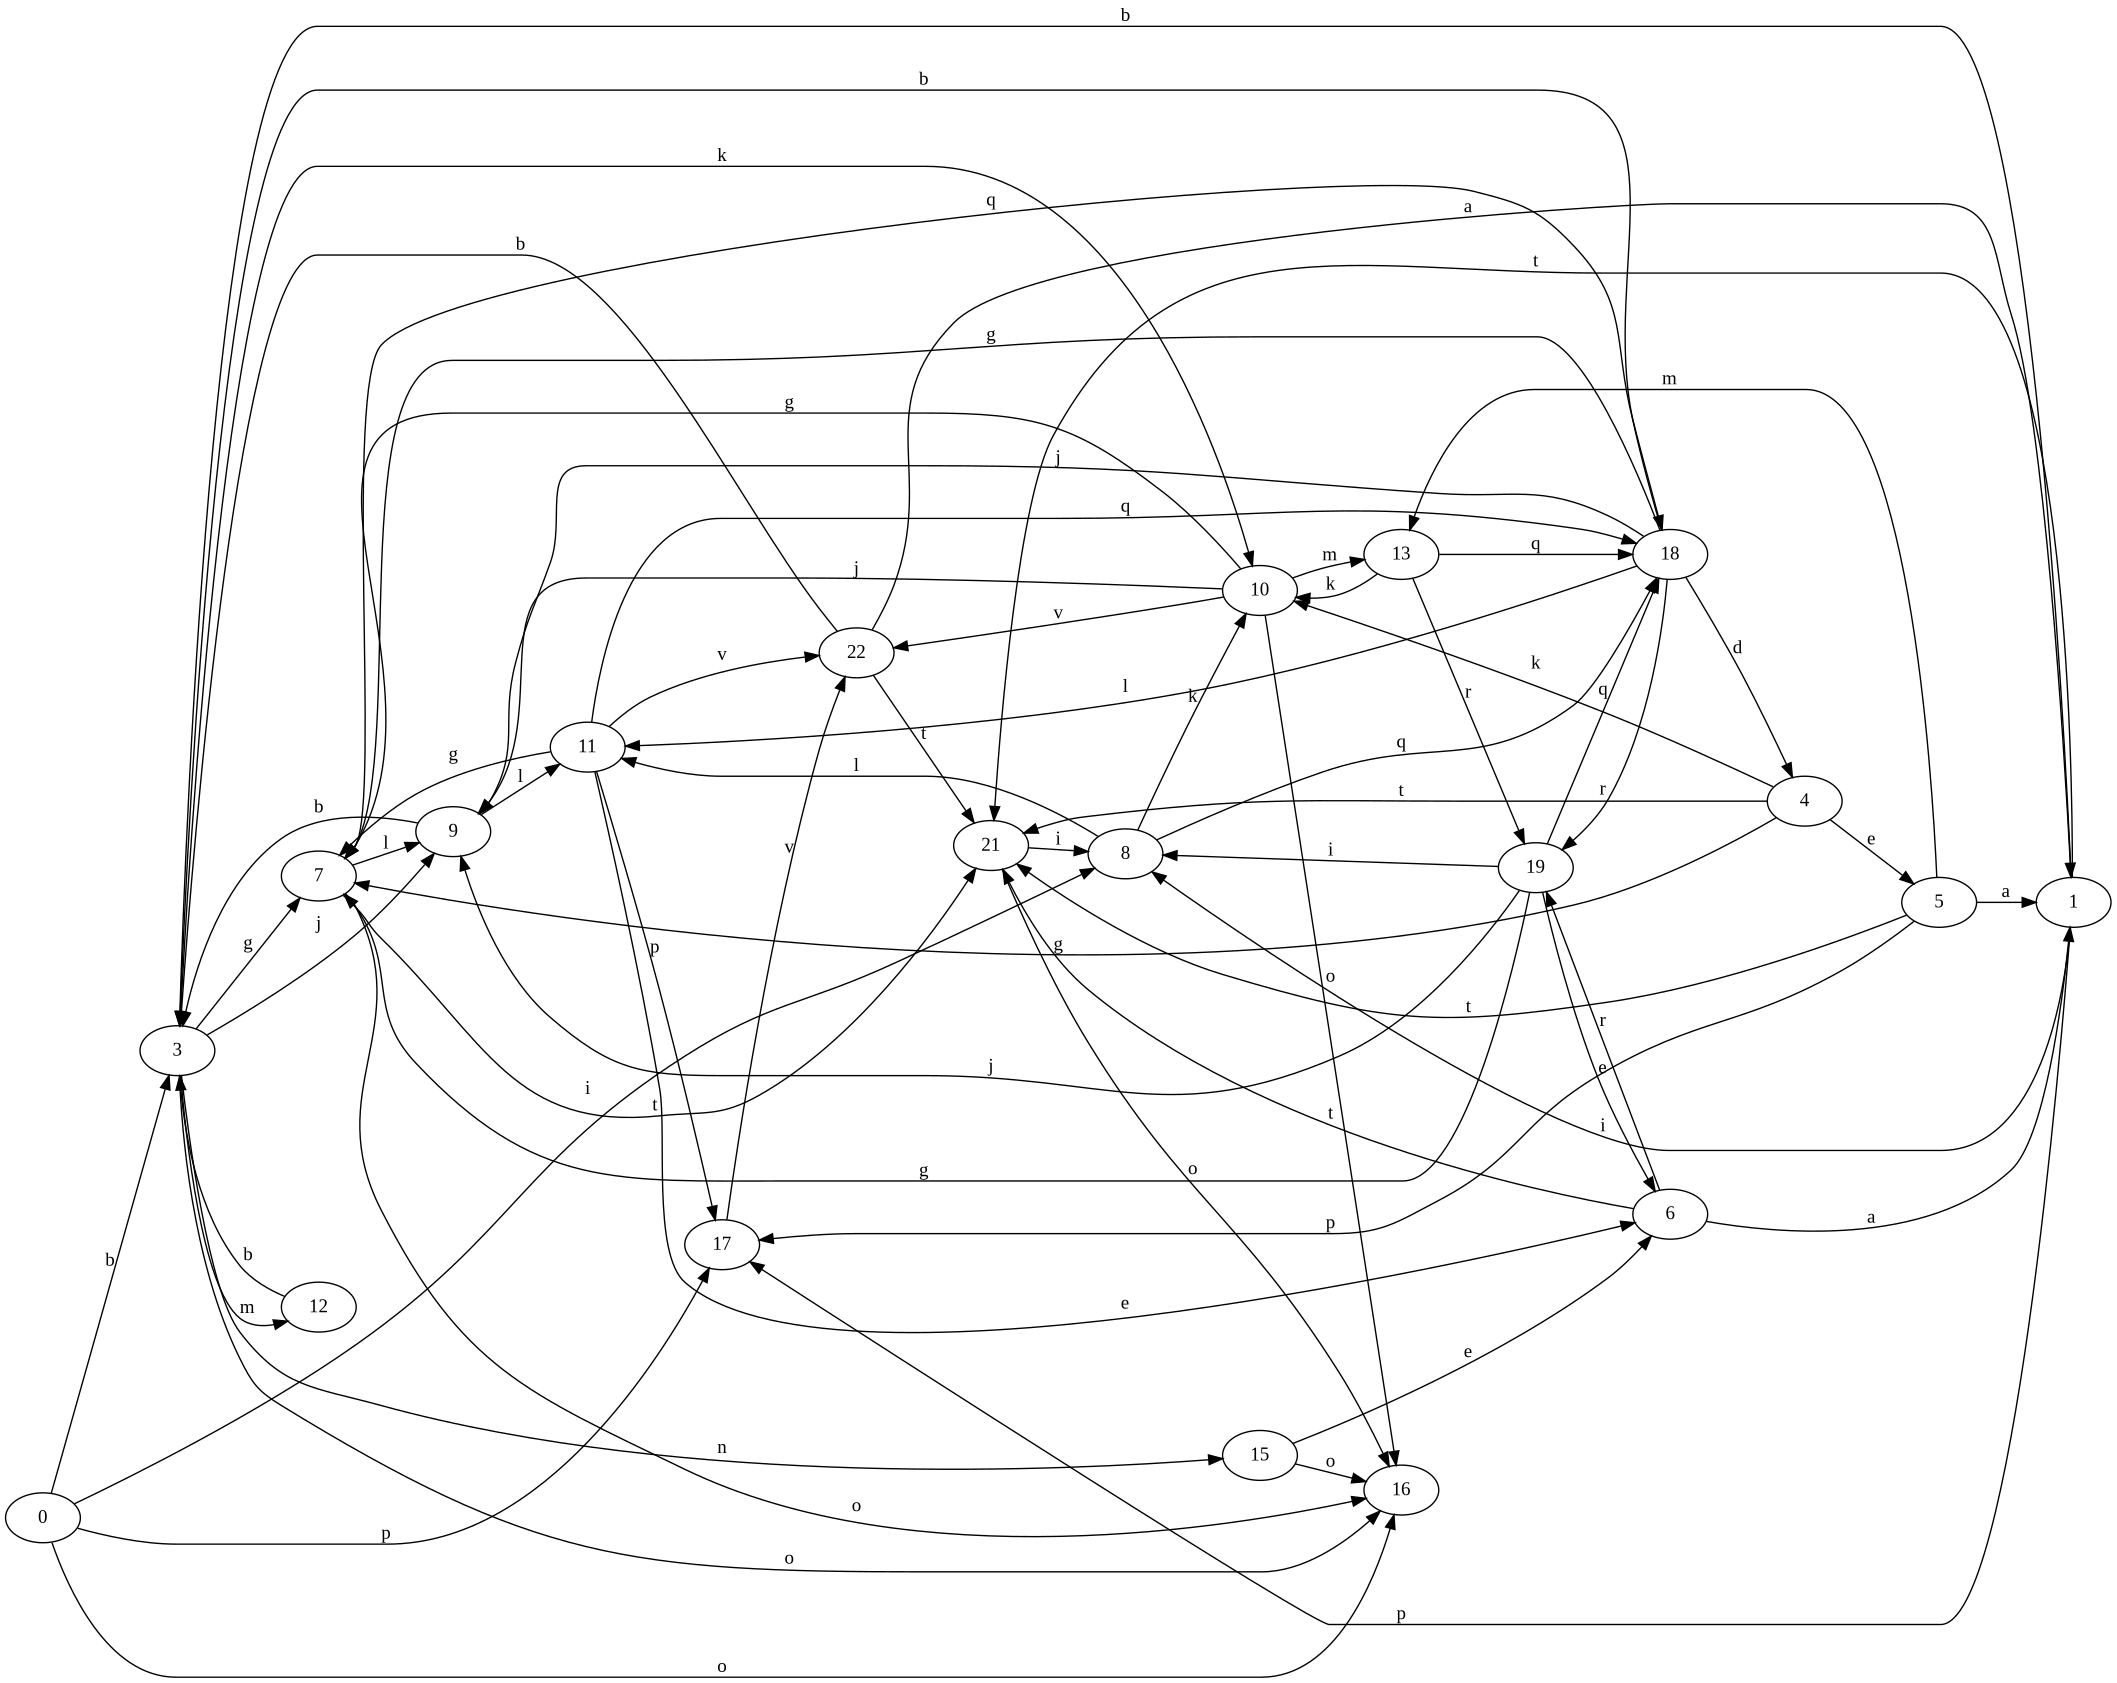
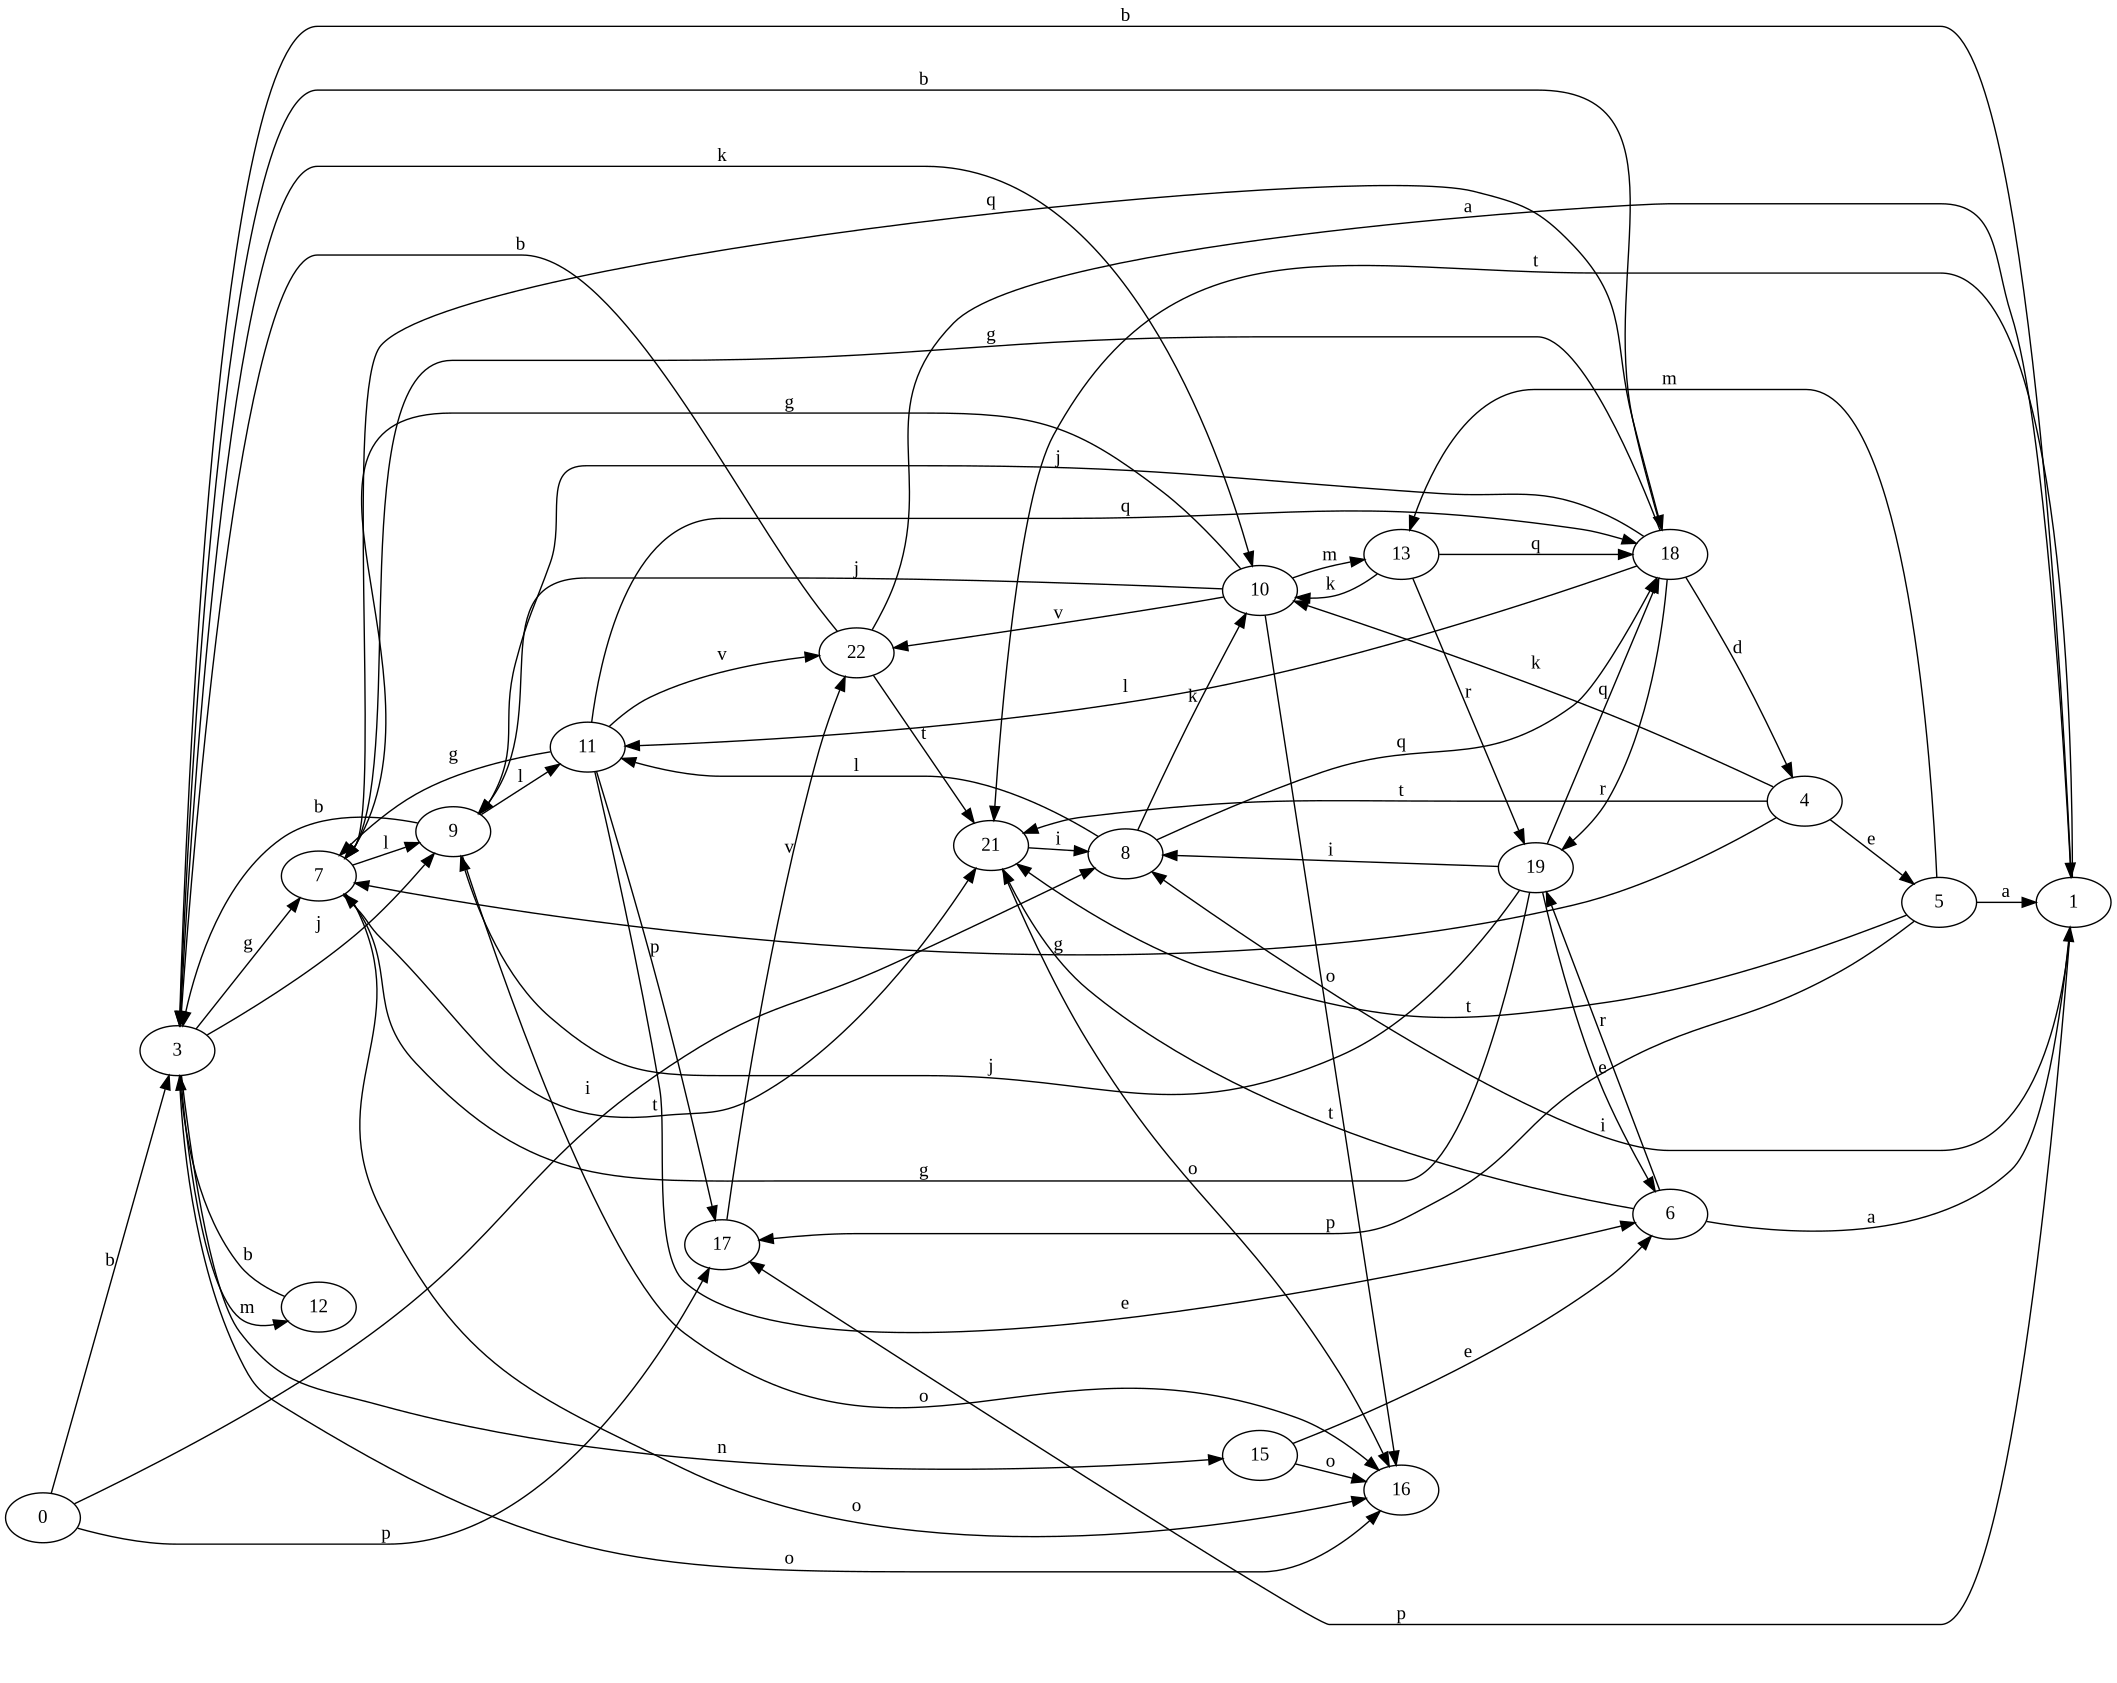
(726, 1677) -> (764, 1381)
